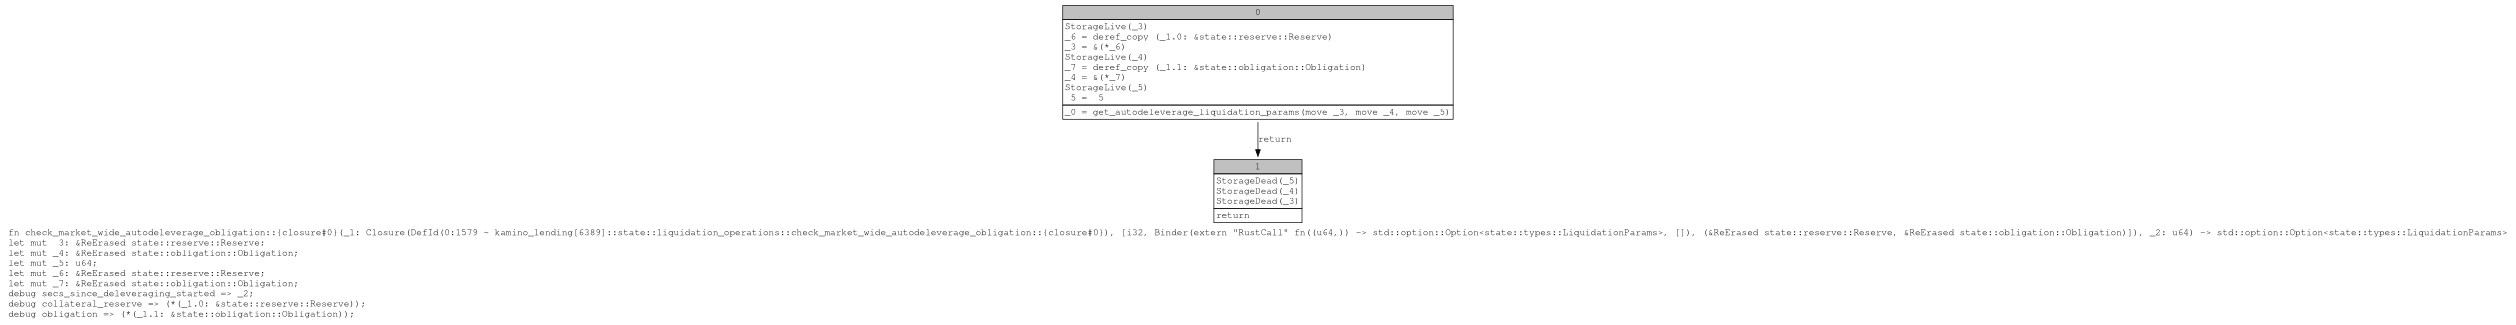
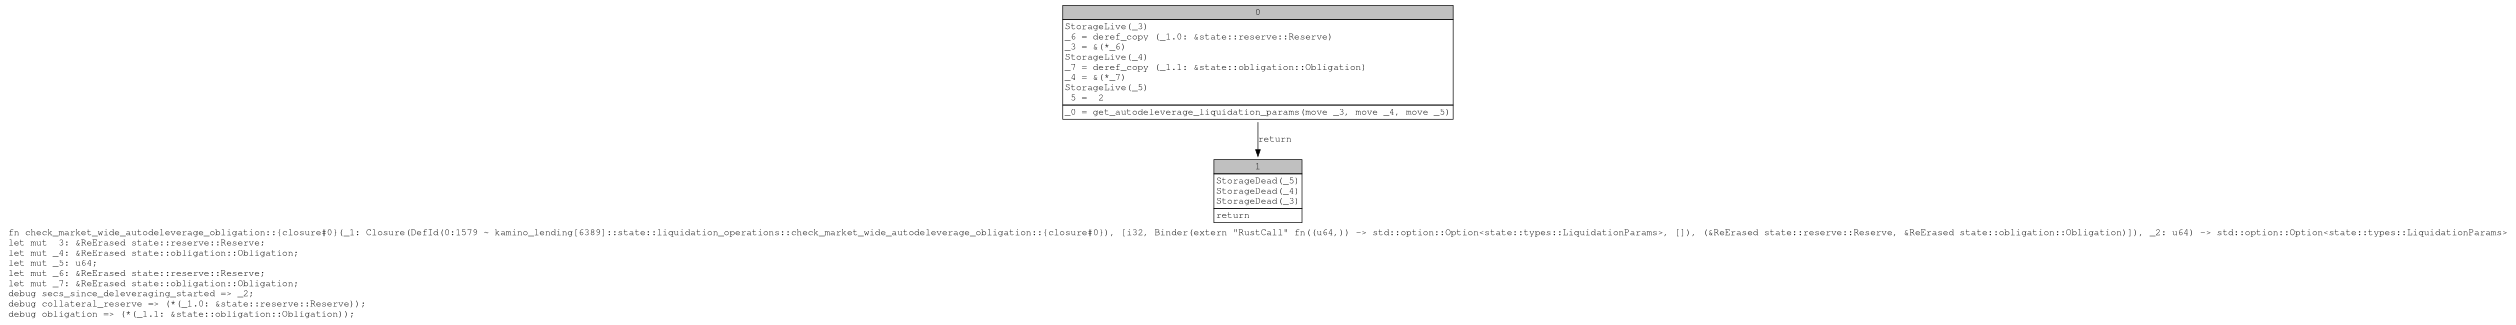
(1084, 98) -> (1084, 98)
